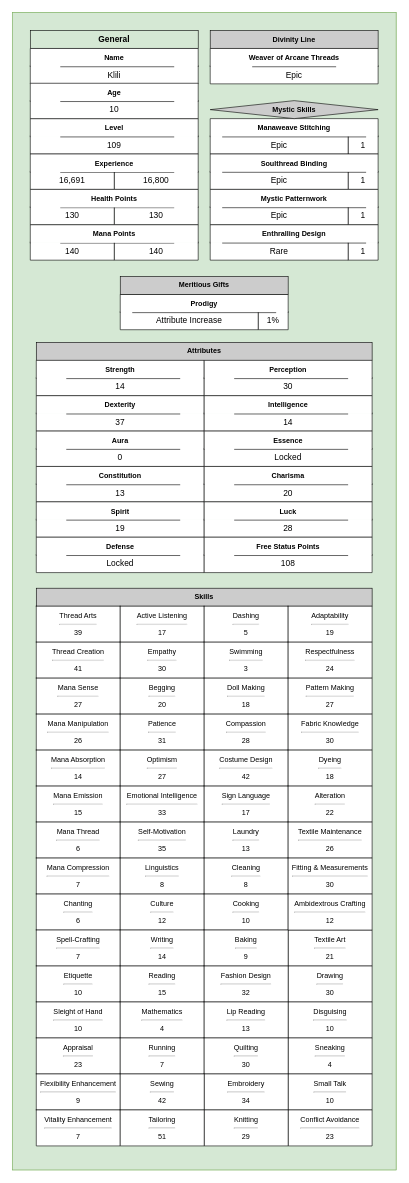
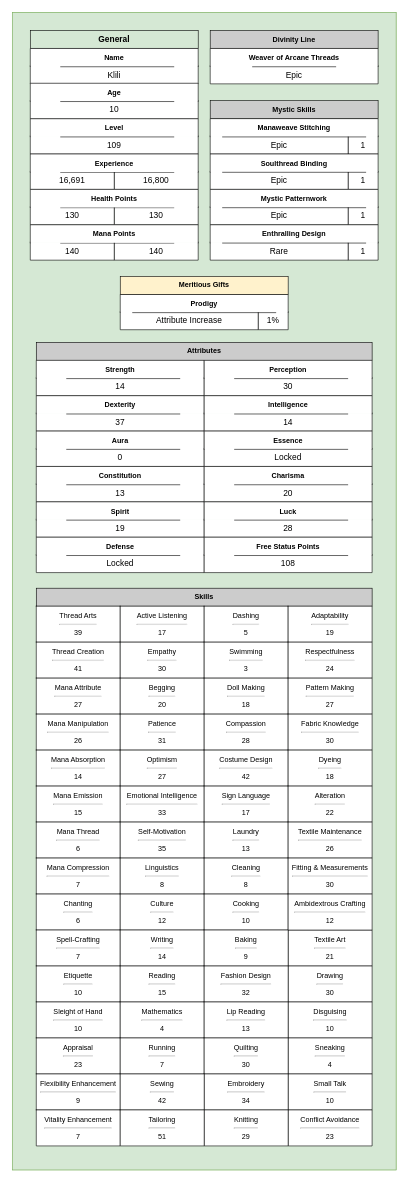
(294, 110) -> (294, 110)
(204, 285) -> (204, 285)
(78, 696) -> (78, 696)
